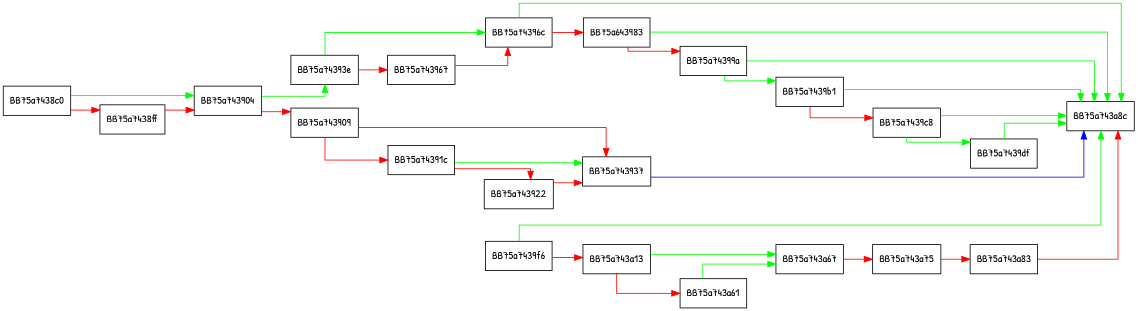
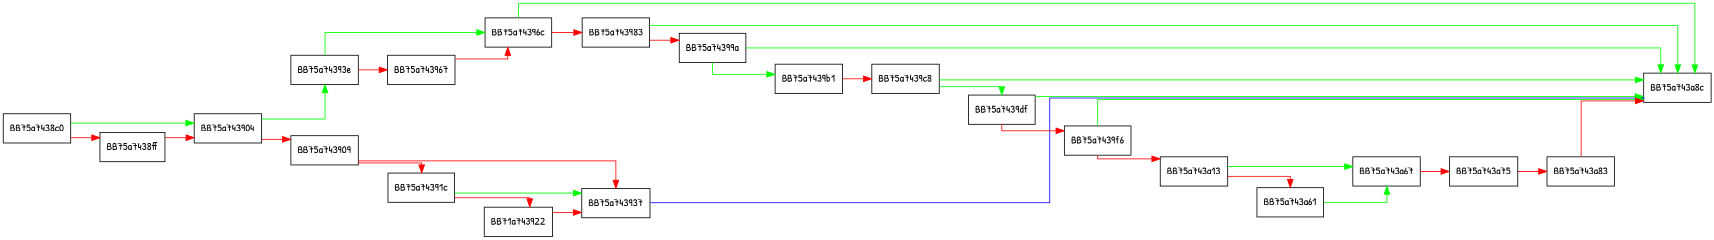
(617, 32) -> (616, 32)
(964, 89) -> none
none -> (1026, 131)
(519, 194) -> (518, 222)
